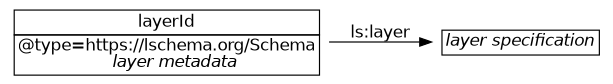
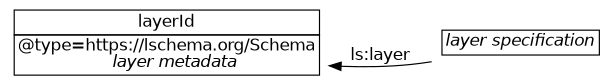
(374, 42) -> (386, 66)
